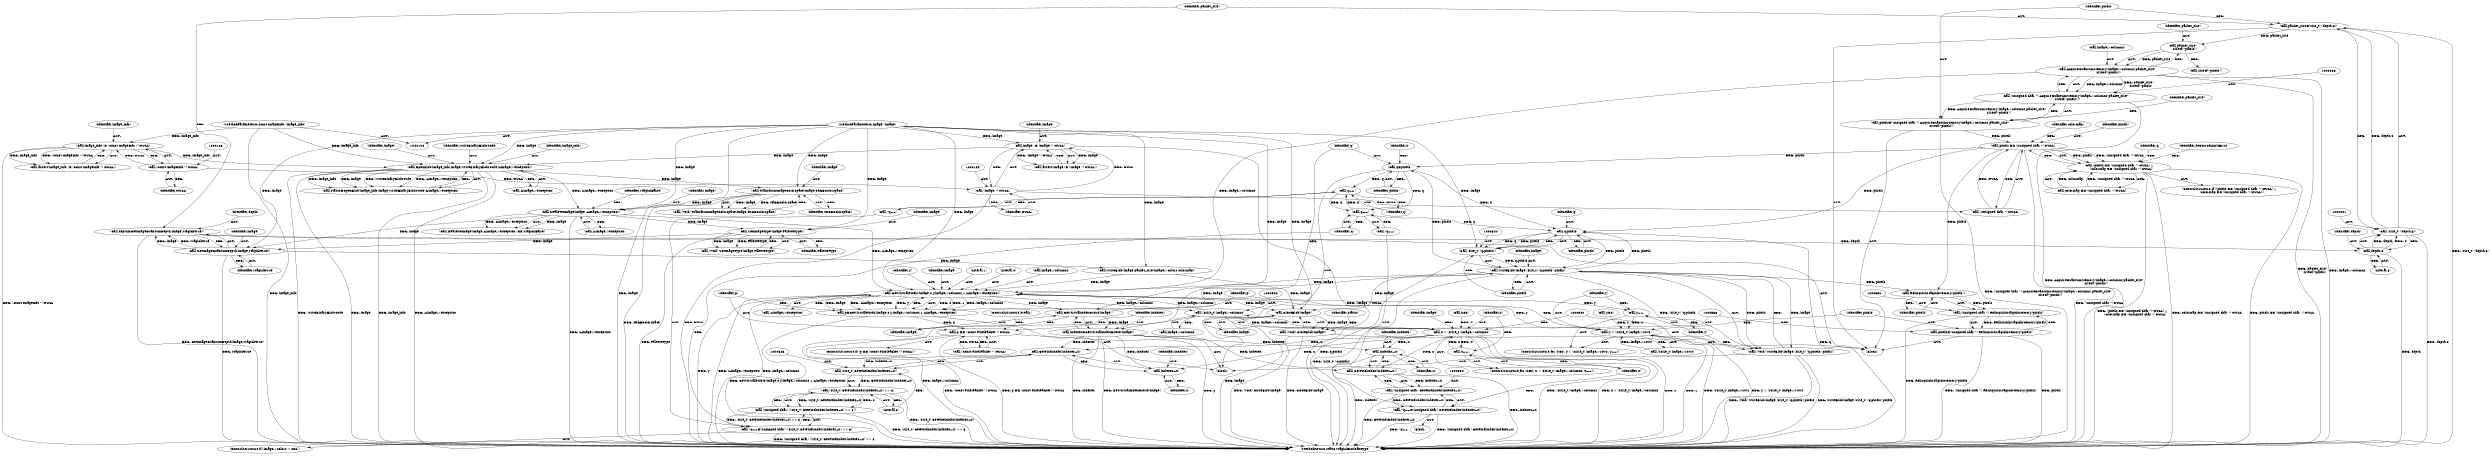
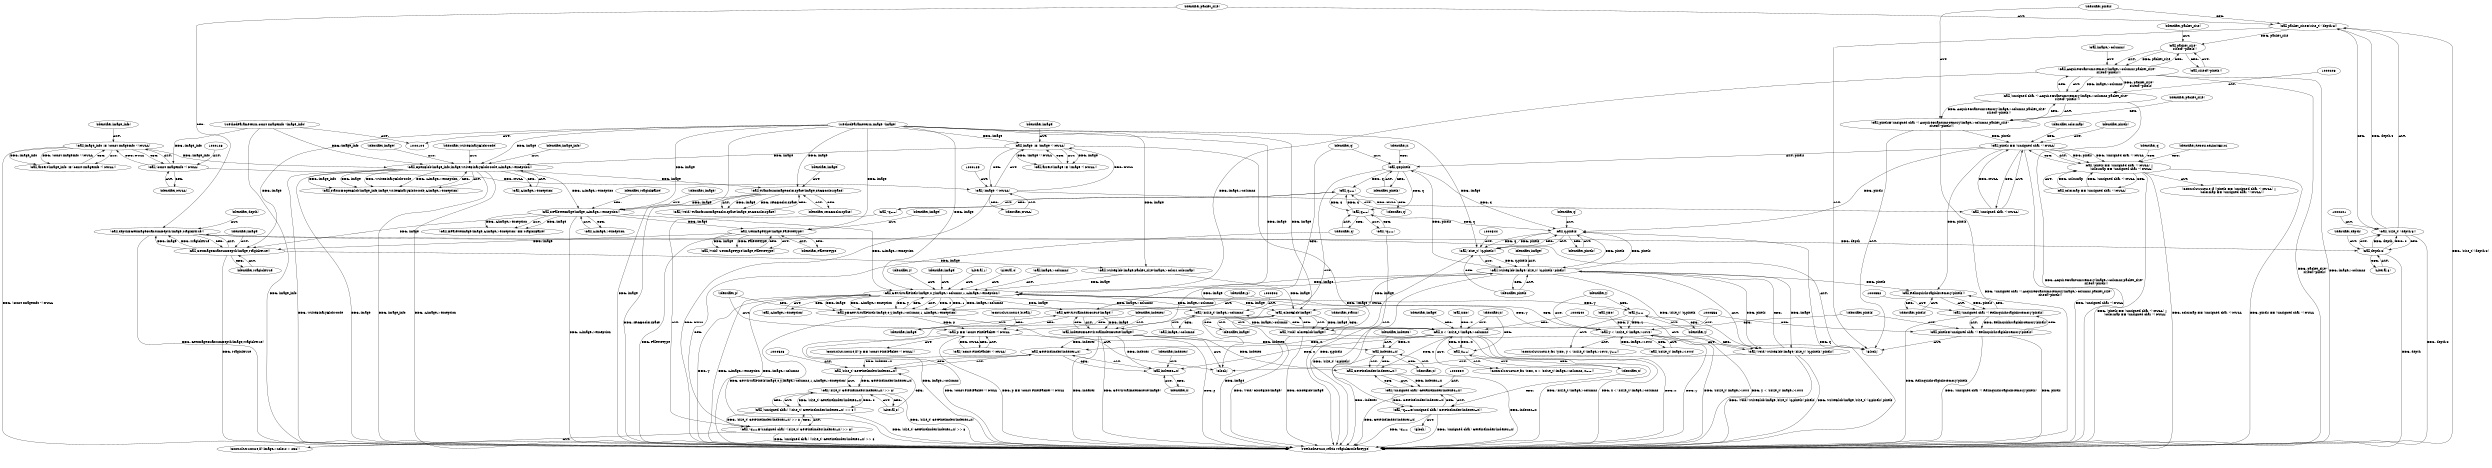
none -> (2202, 60)
(183, 133) -> (202, 137)
(1795, 156) -> (1795, 156)
none -> (1983, 298)
